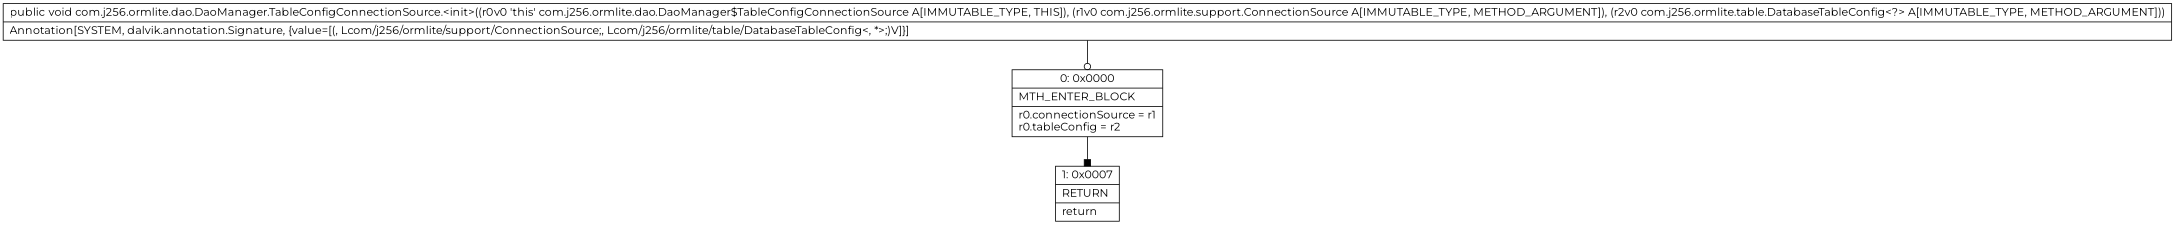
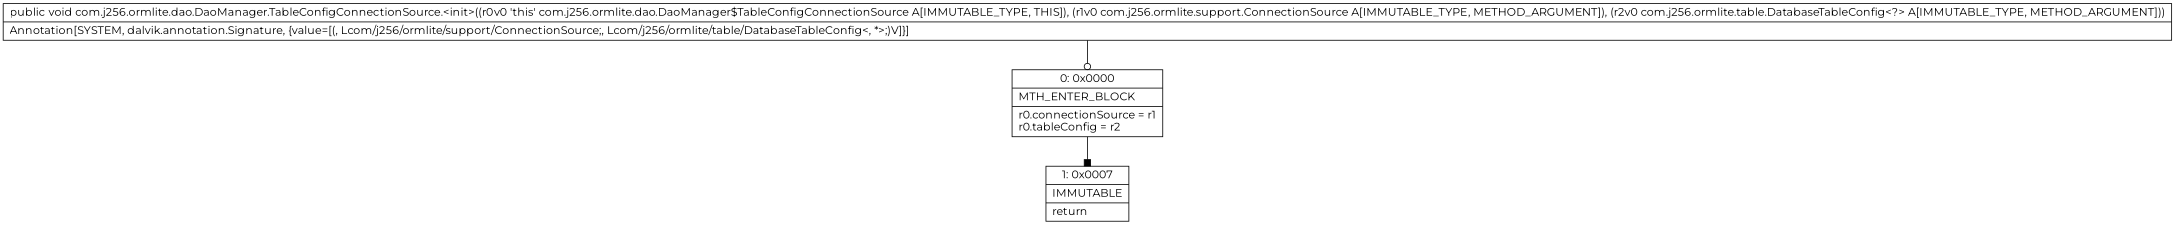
(1085, 193) -> (1087, 193)
